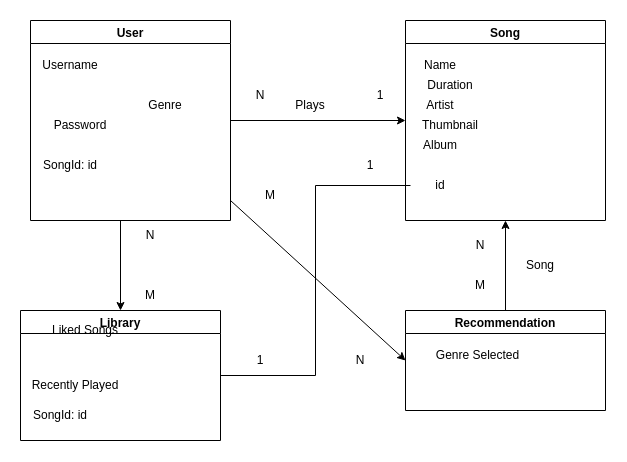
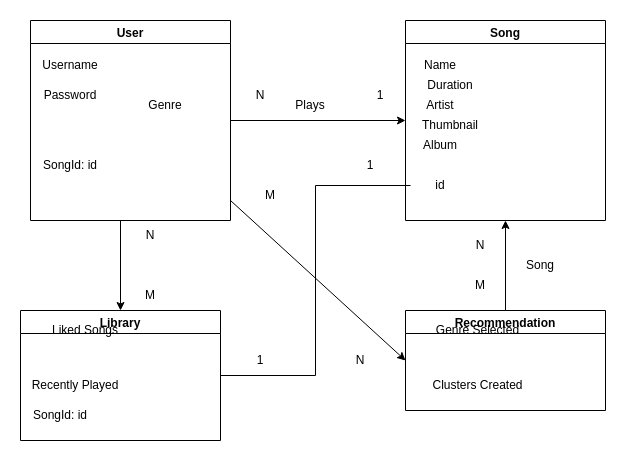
(81, 126) -> (71, 96)
(478, 356) -> (478, 331)
none -> (478, 386)
